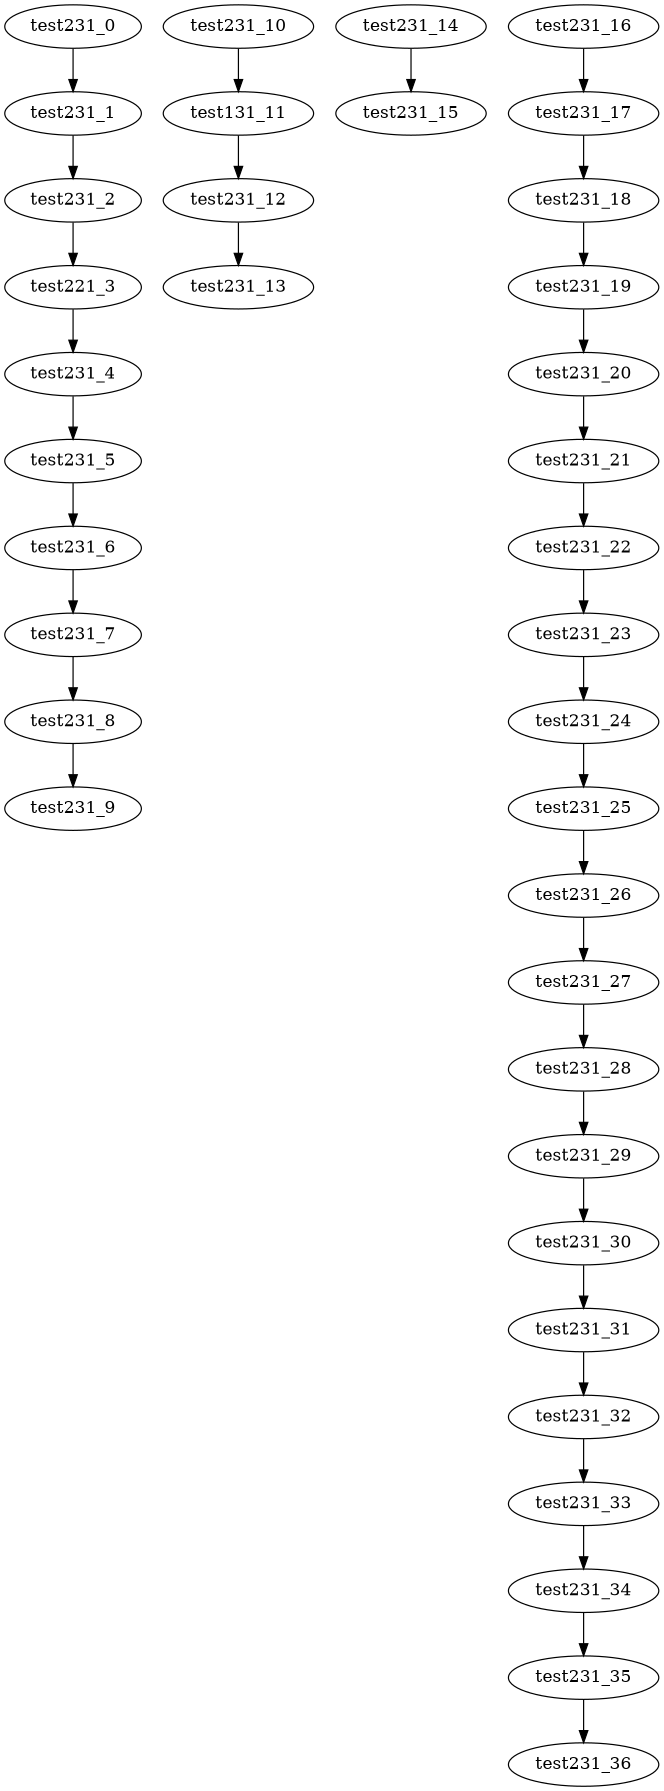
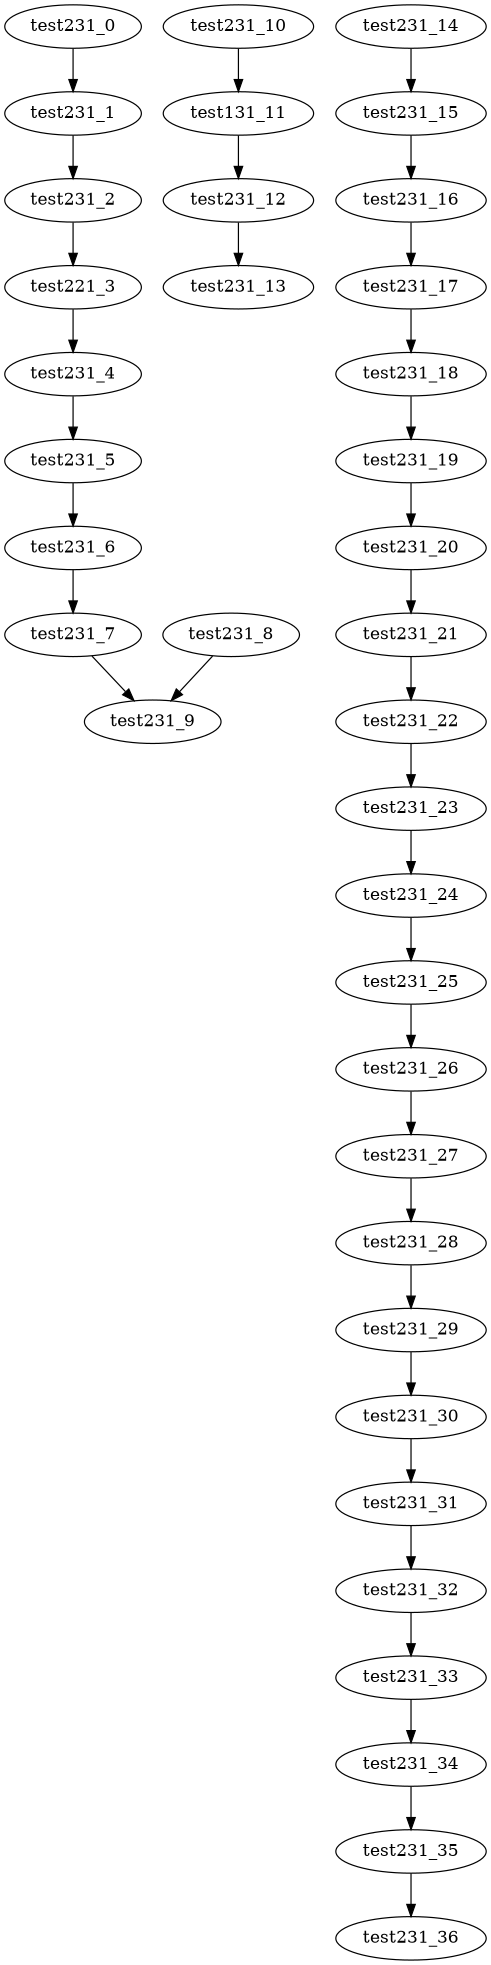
none -> (411, 151)
(73, 672) -> (109, 674)
